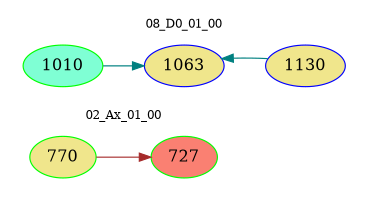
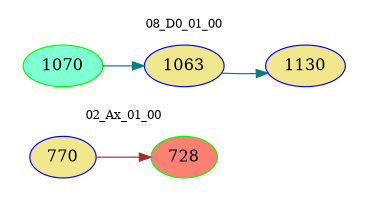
(251, 58) -> (239, 74)
(63, 66) -> (63, 66)
(63, 157) -> (63, 157)
(184, 157) -> (184, 157)
